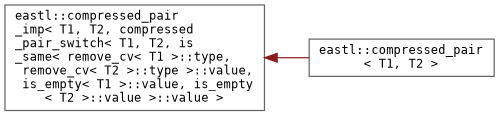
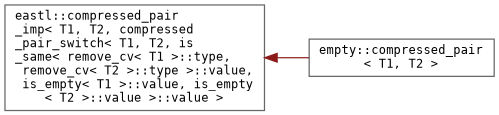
(402, 58) -> (402, 58)
